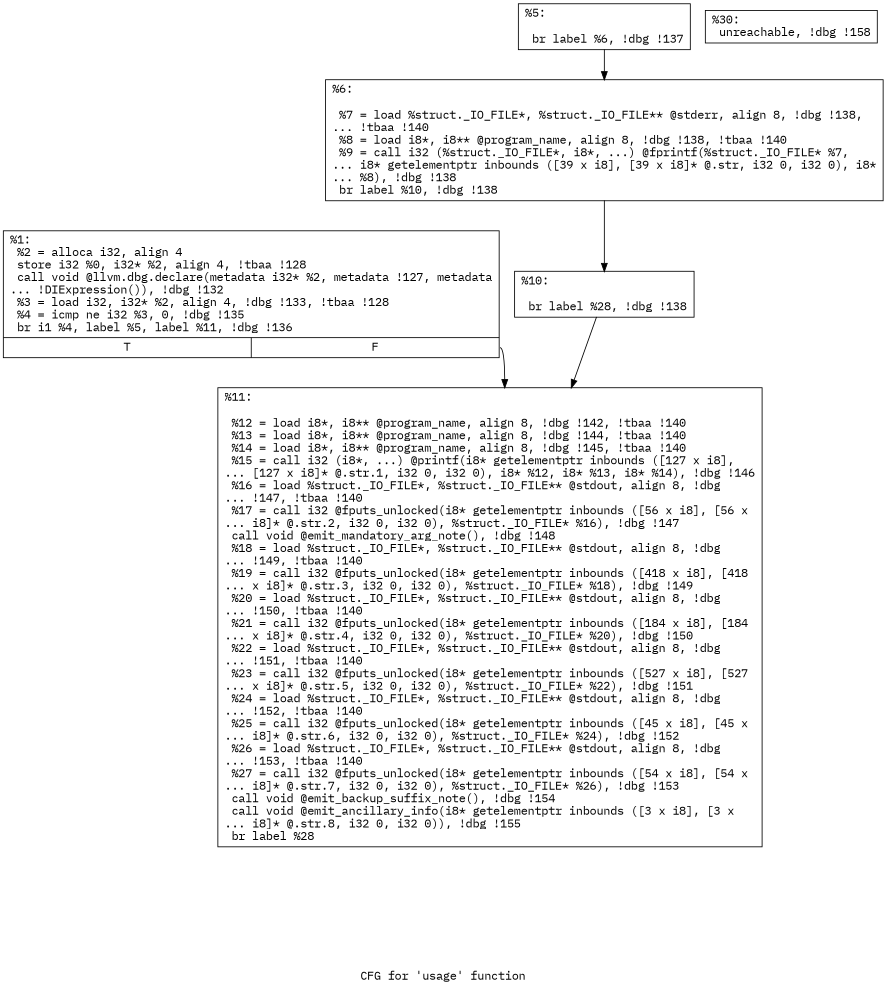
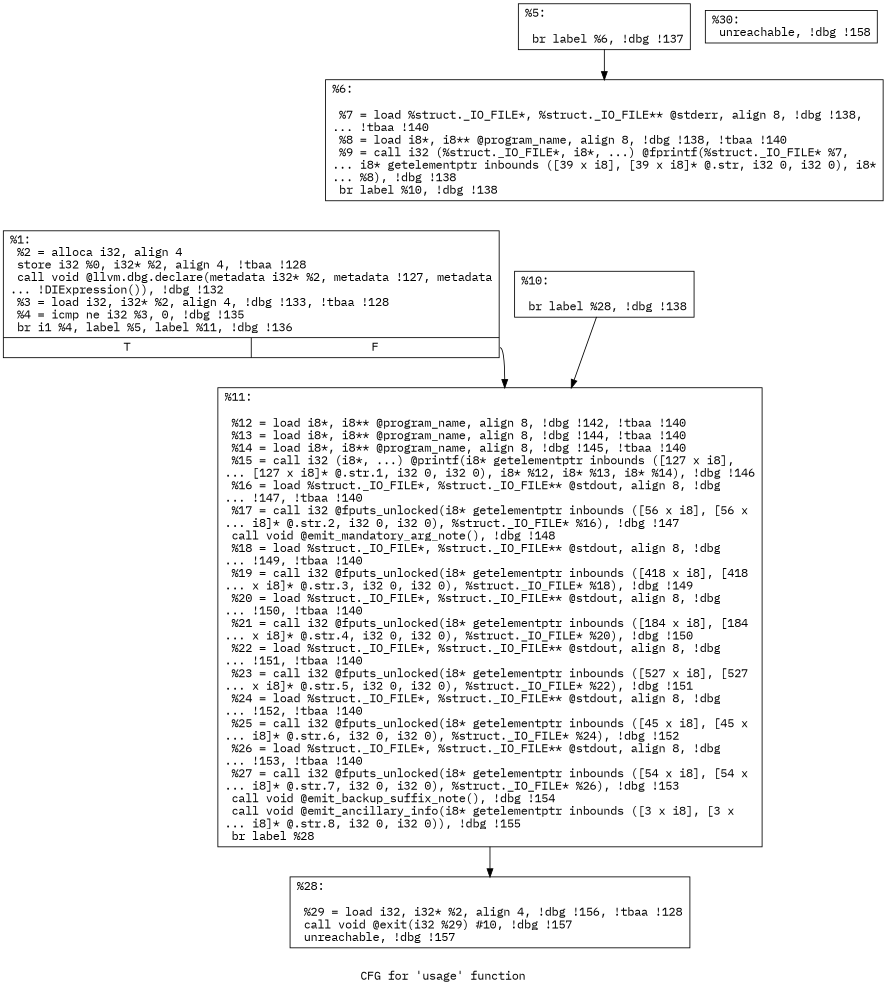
(604, 232) -> none
none -> (490, 912)
